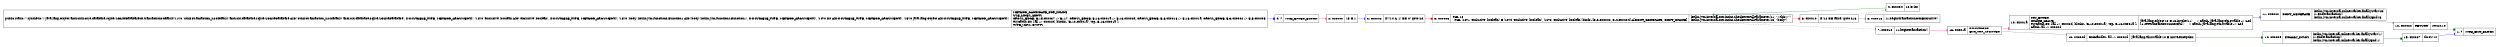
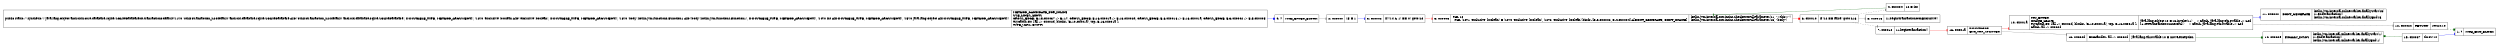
(1322, 19) -> (1322, 19)
(1428, 19) -> (1428, 19)
(2381, 21) -> (2323, 25)
(1794, 26) -> (1865, 24)
(2392, 39) -> (2394, 36)
